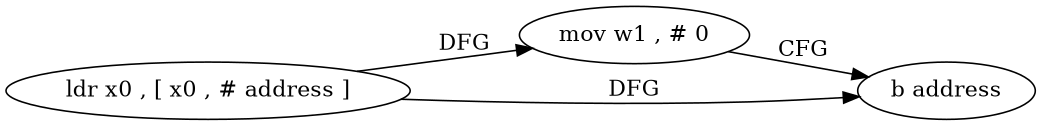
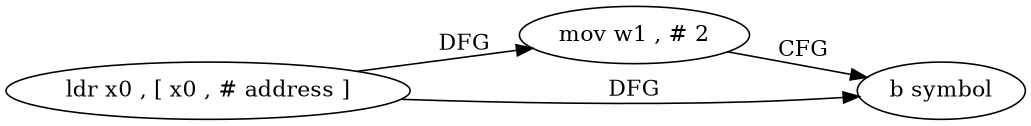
(634, 35) -> (634, 35)
(947, 91) -> (941, 91)
